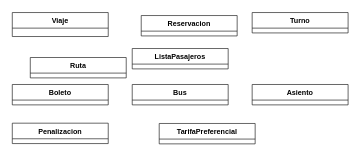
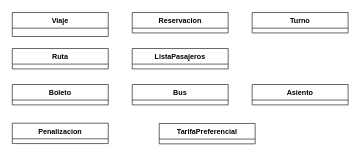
(189, 26) -> (180, 23)
(78, 68) -> (60, 59)
